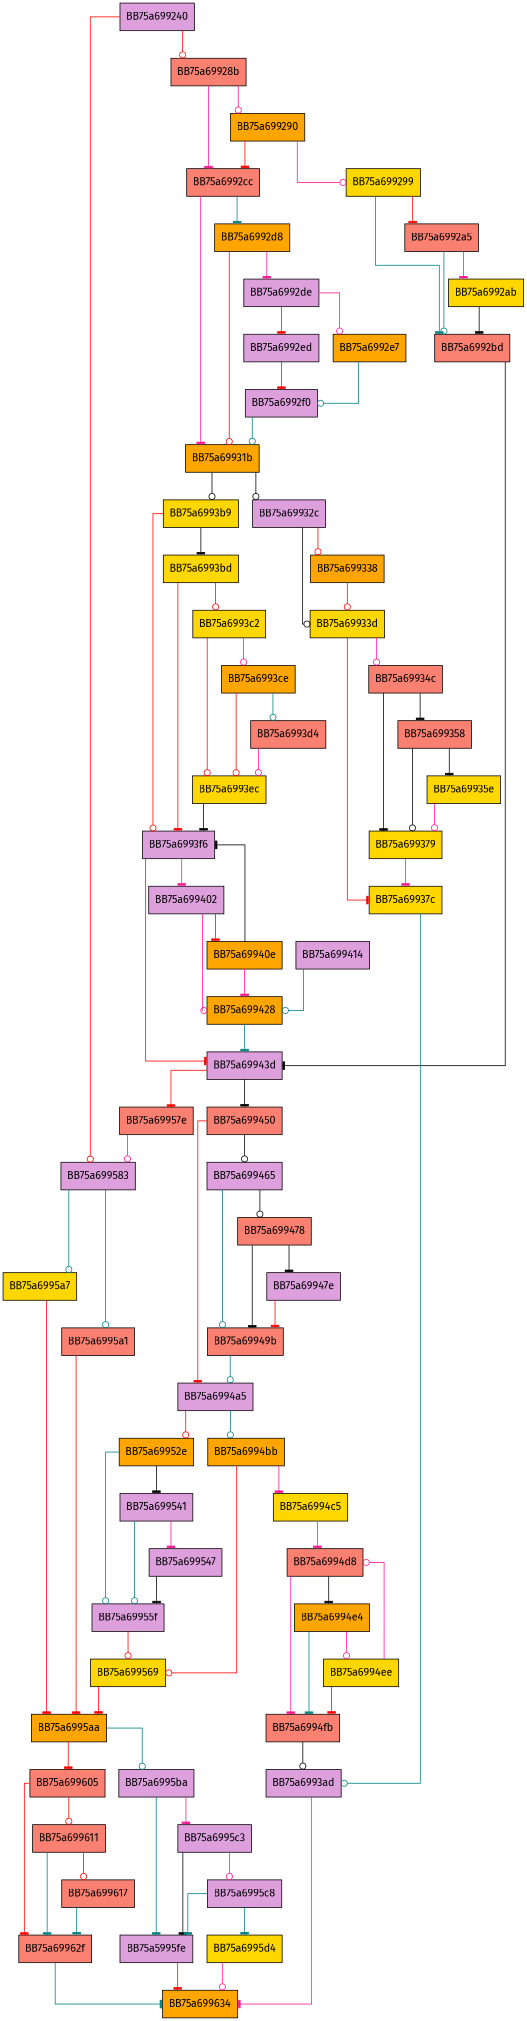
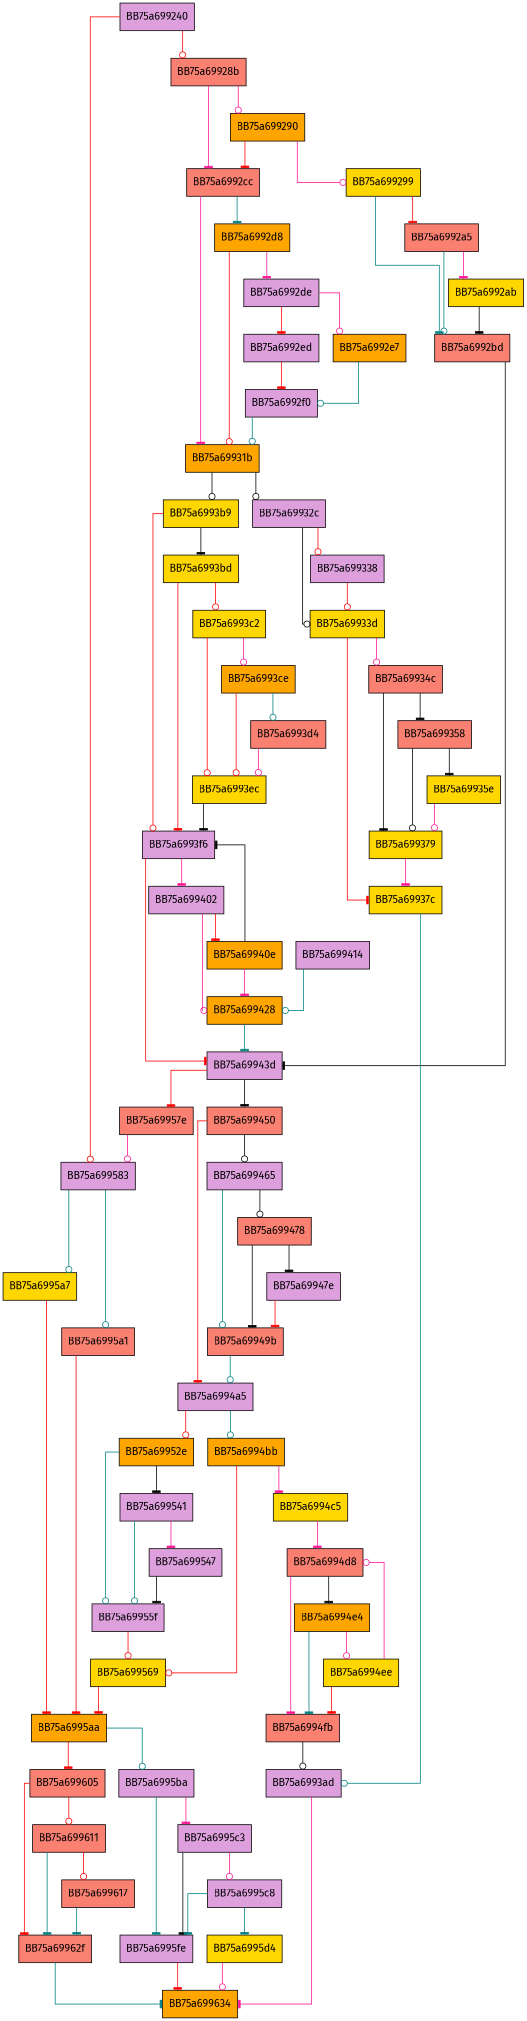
(347, 569) -> (347, 569)
(156, 1949) -> (156, 1949)
